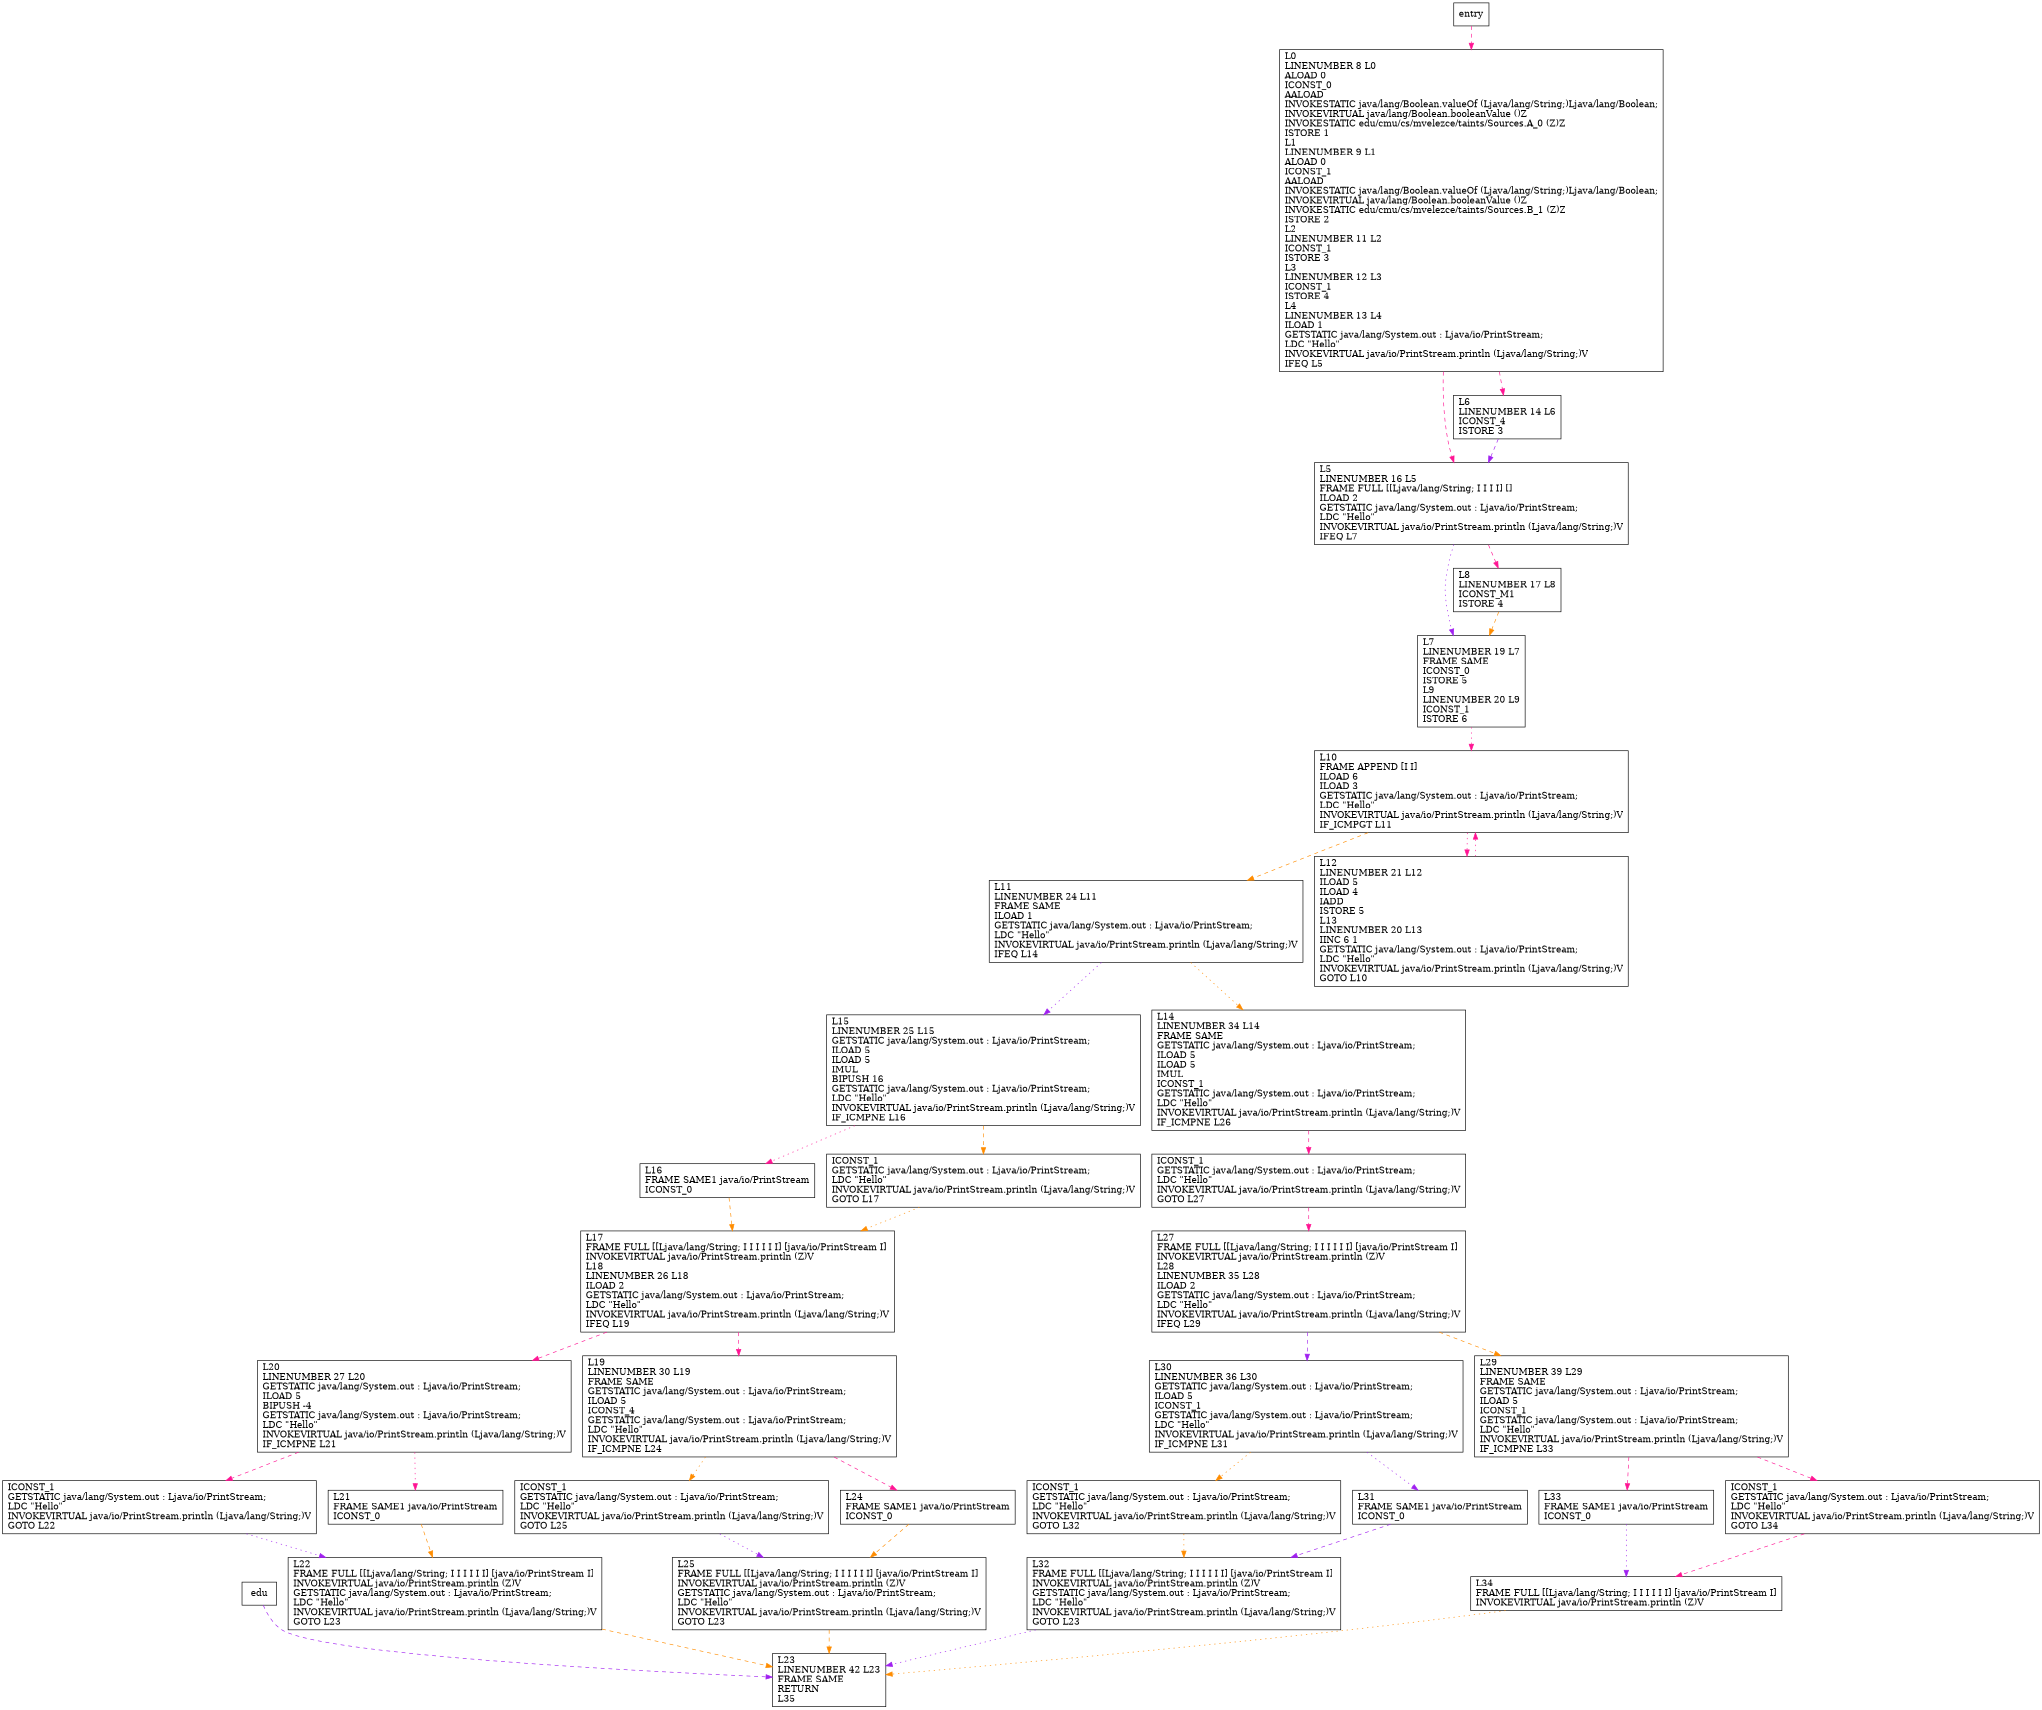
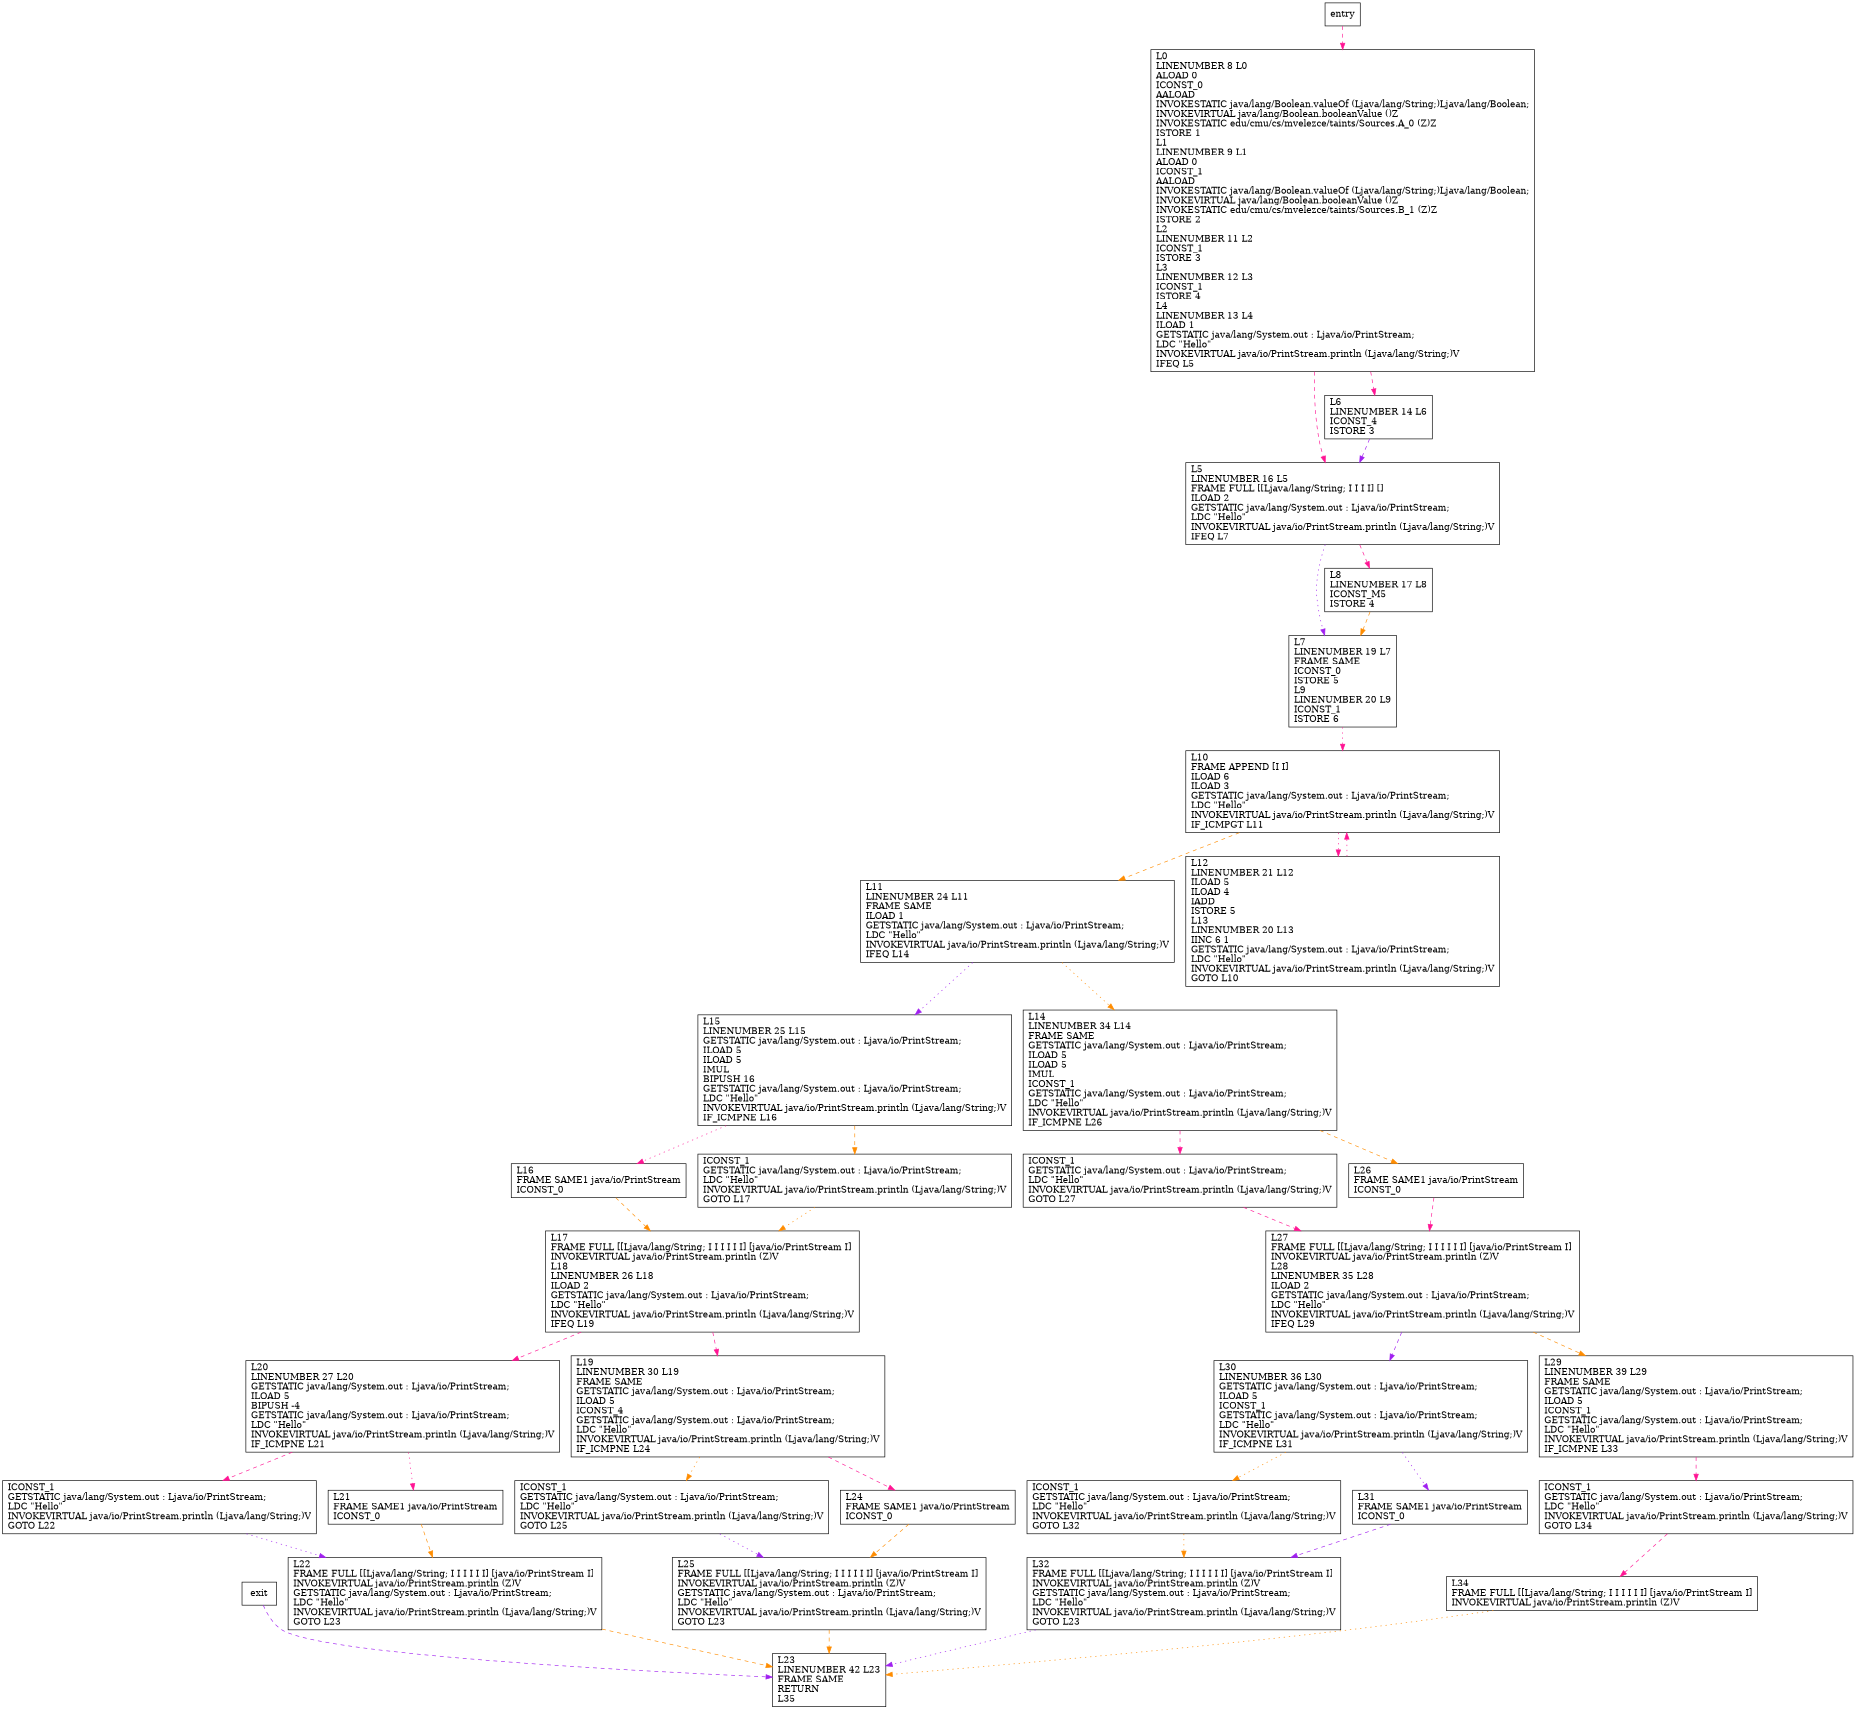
(1507, 590) -> (1379, 590)
none -> (1436, 1181)
(1626, 1507) -> none
(259, 1594) -> (259, 1594)
